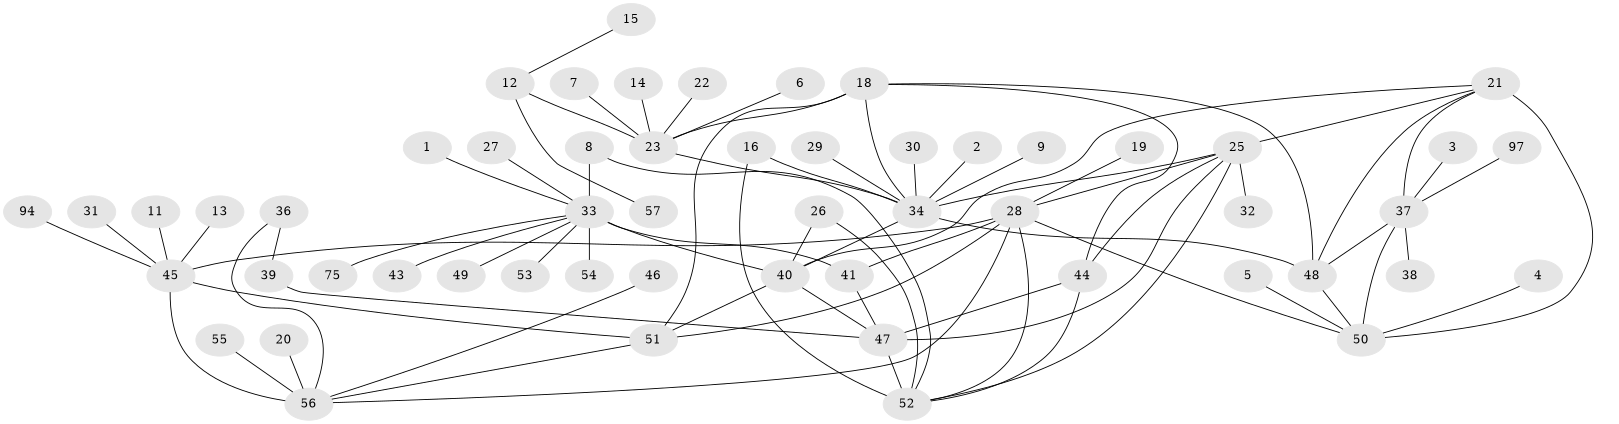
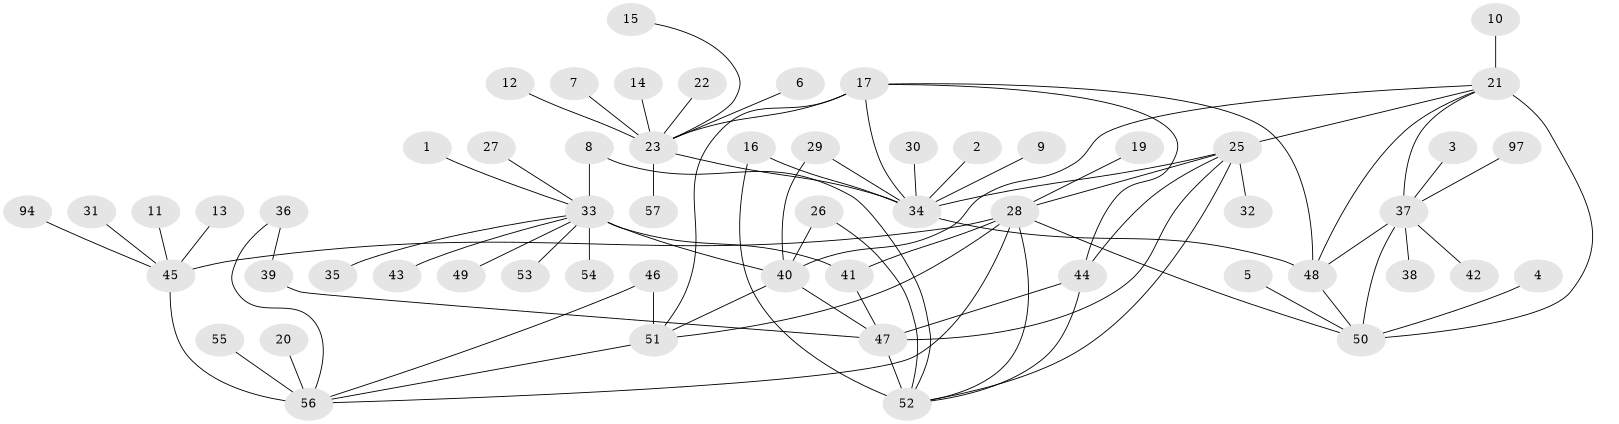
none -> (1496, 20)
(571, 52) -> (738, 74)
(864, 84) -> (864, 84)
(561, 166) -> (653, 180)
(849, 245) -> (784, 209)
(333, 276) -> (333, 276)
none -> (1474, 276)
(410, 316) -> (653, 308)
